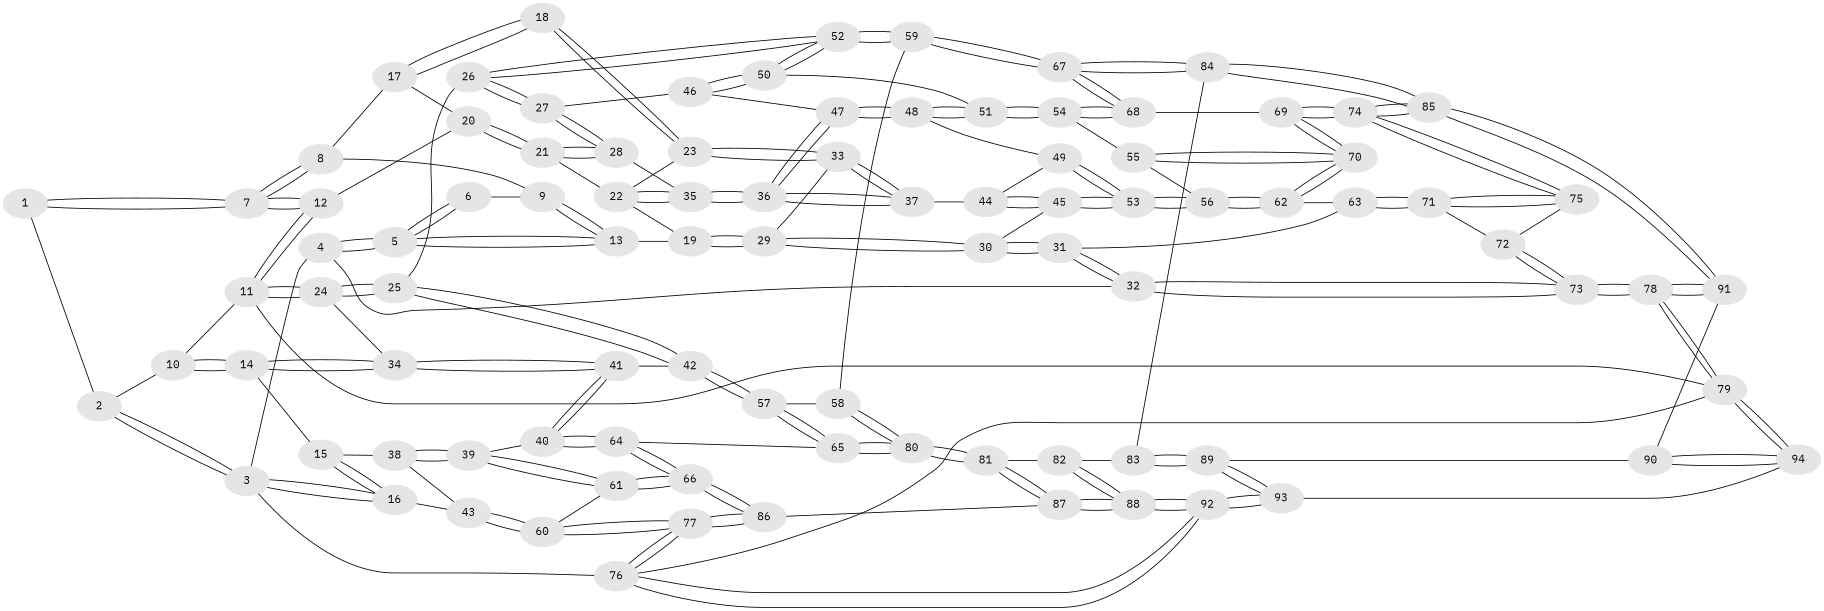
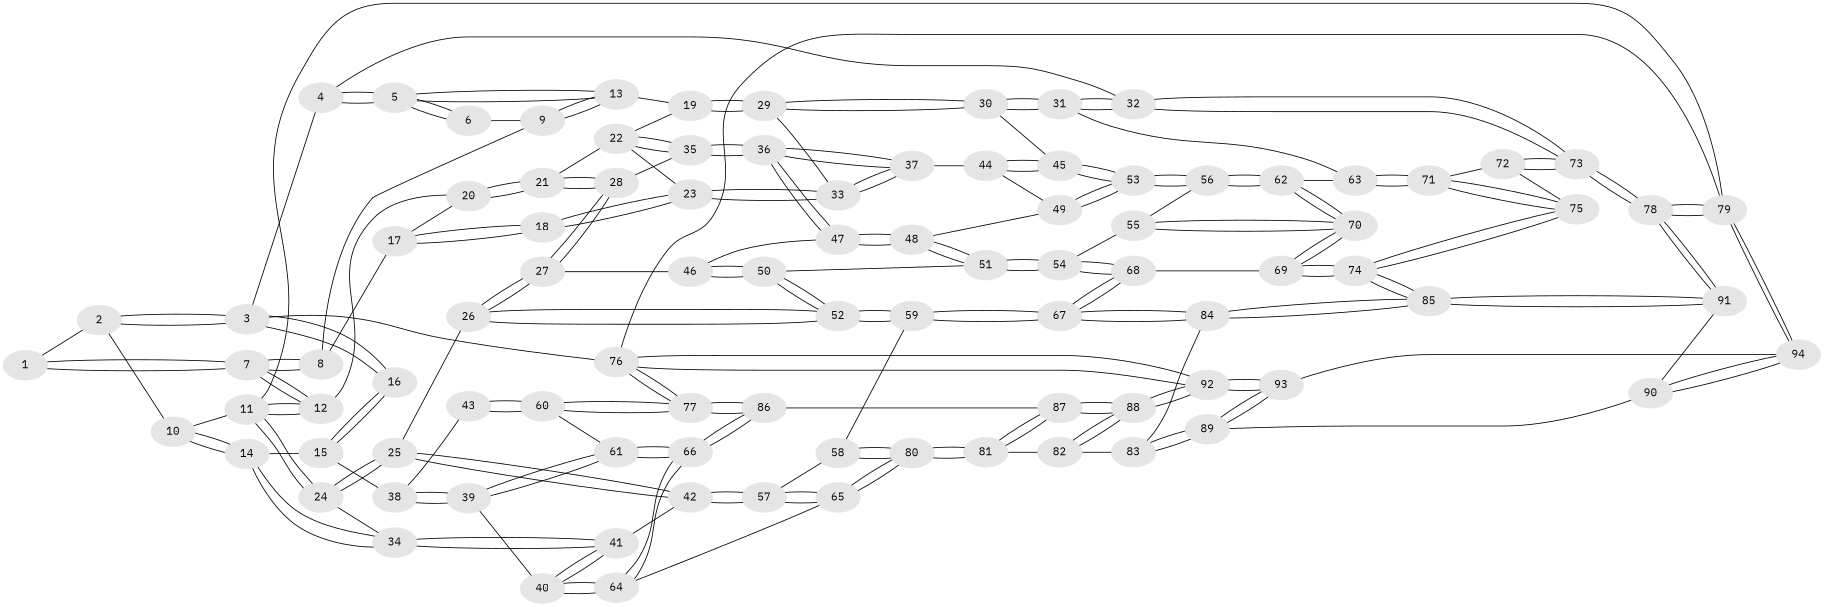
(432, 506) -> none
